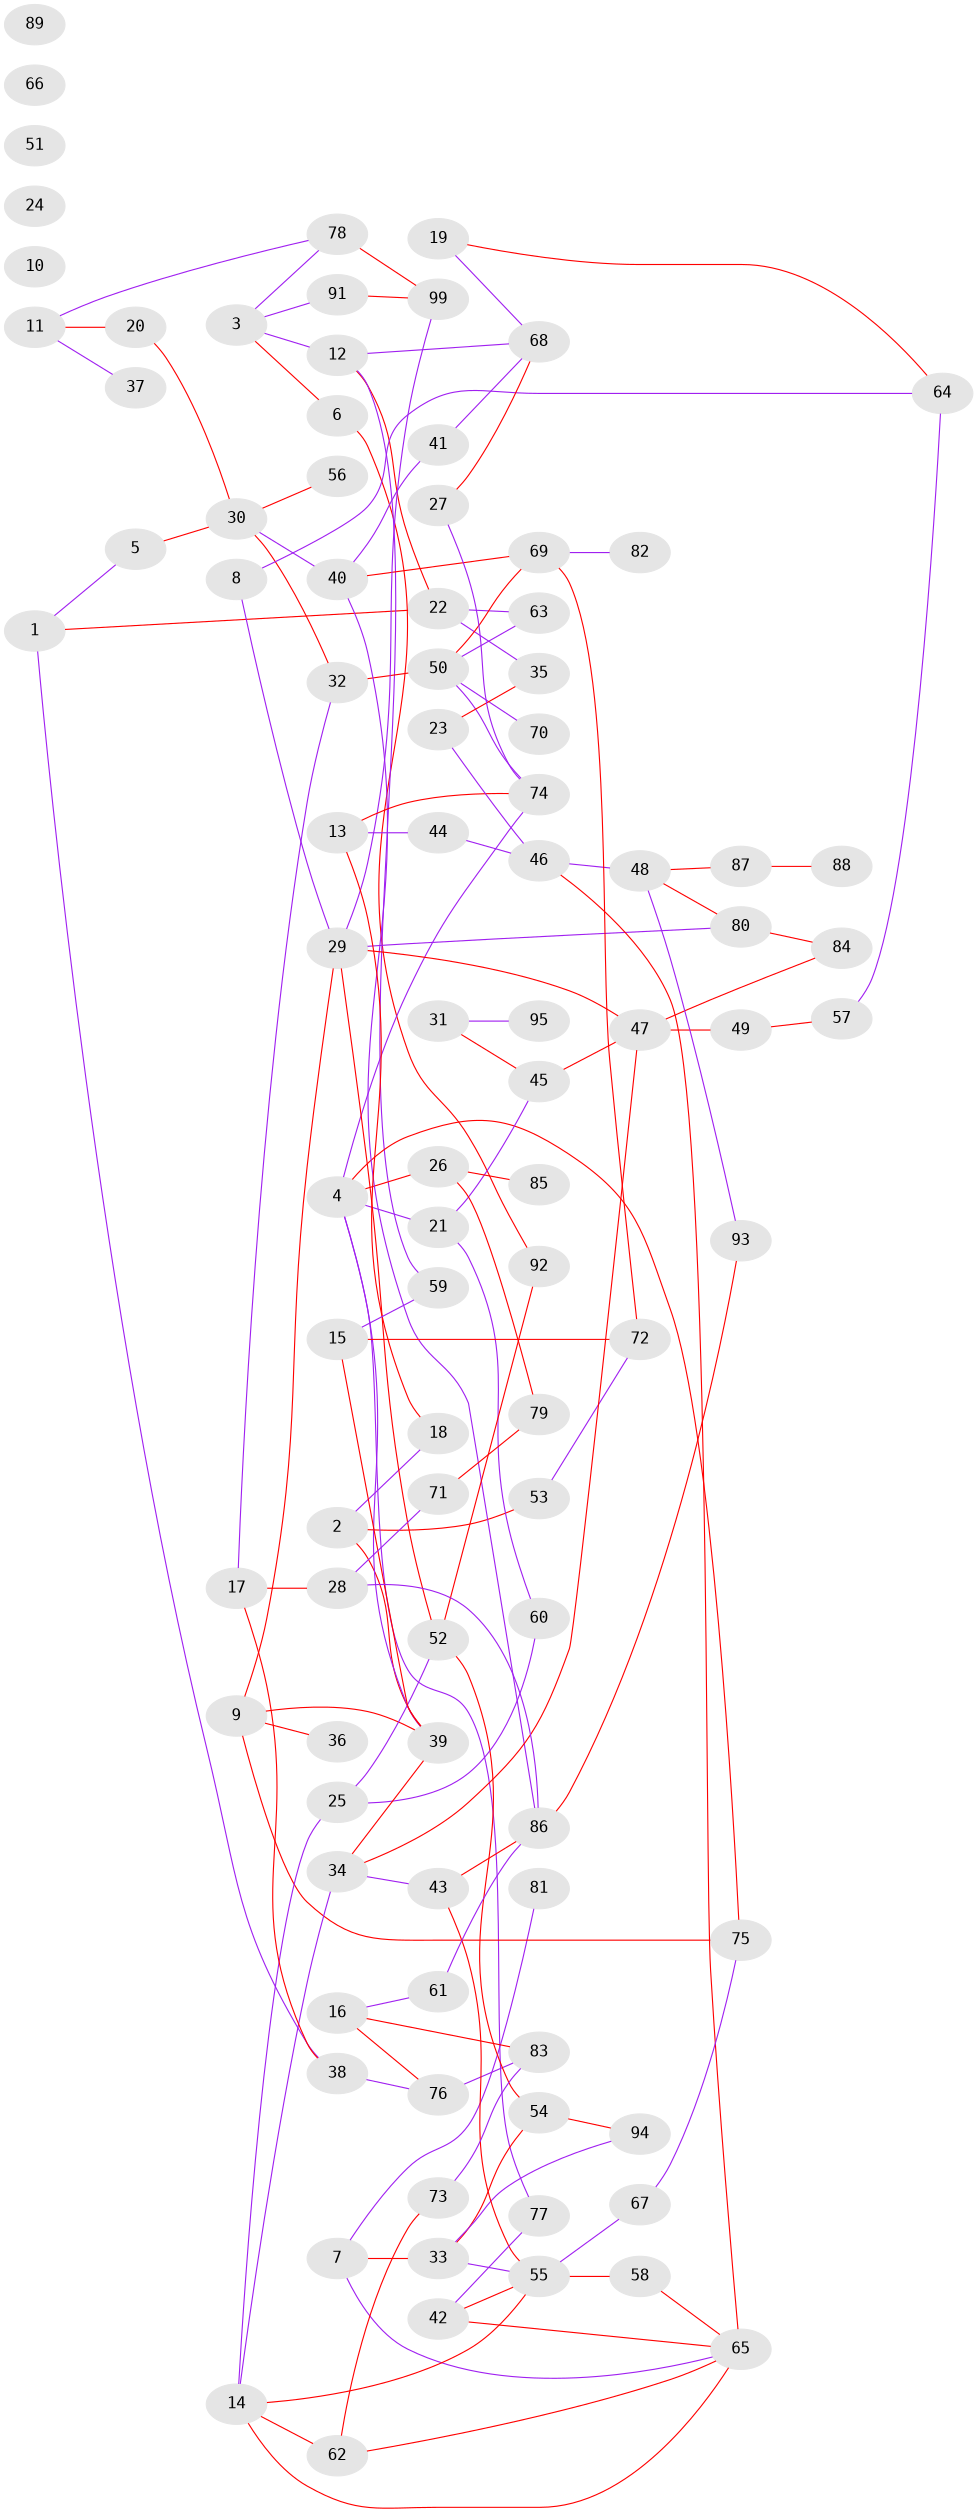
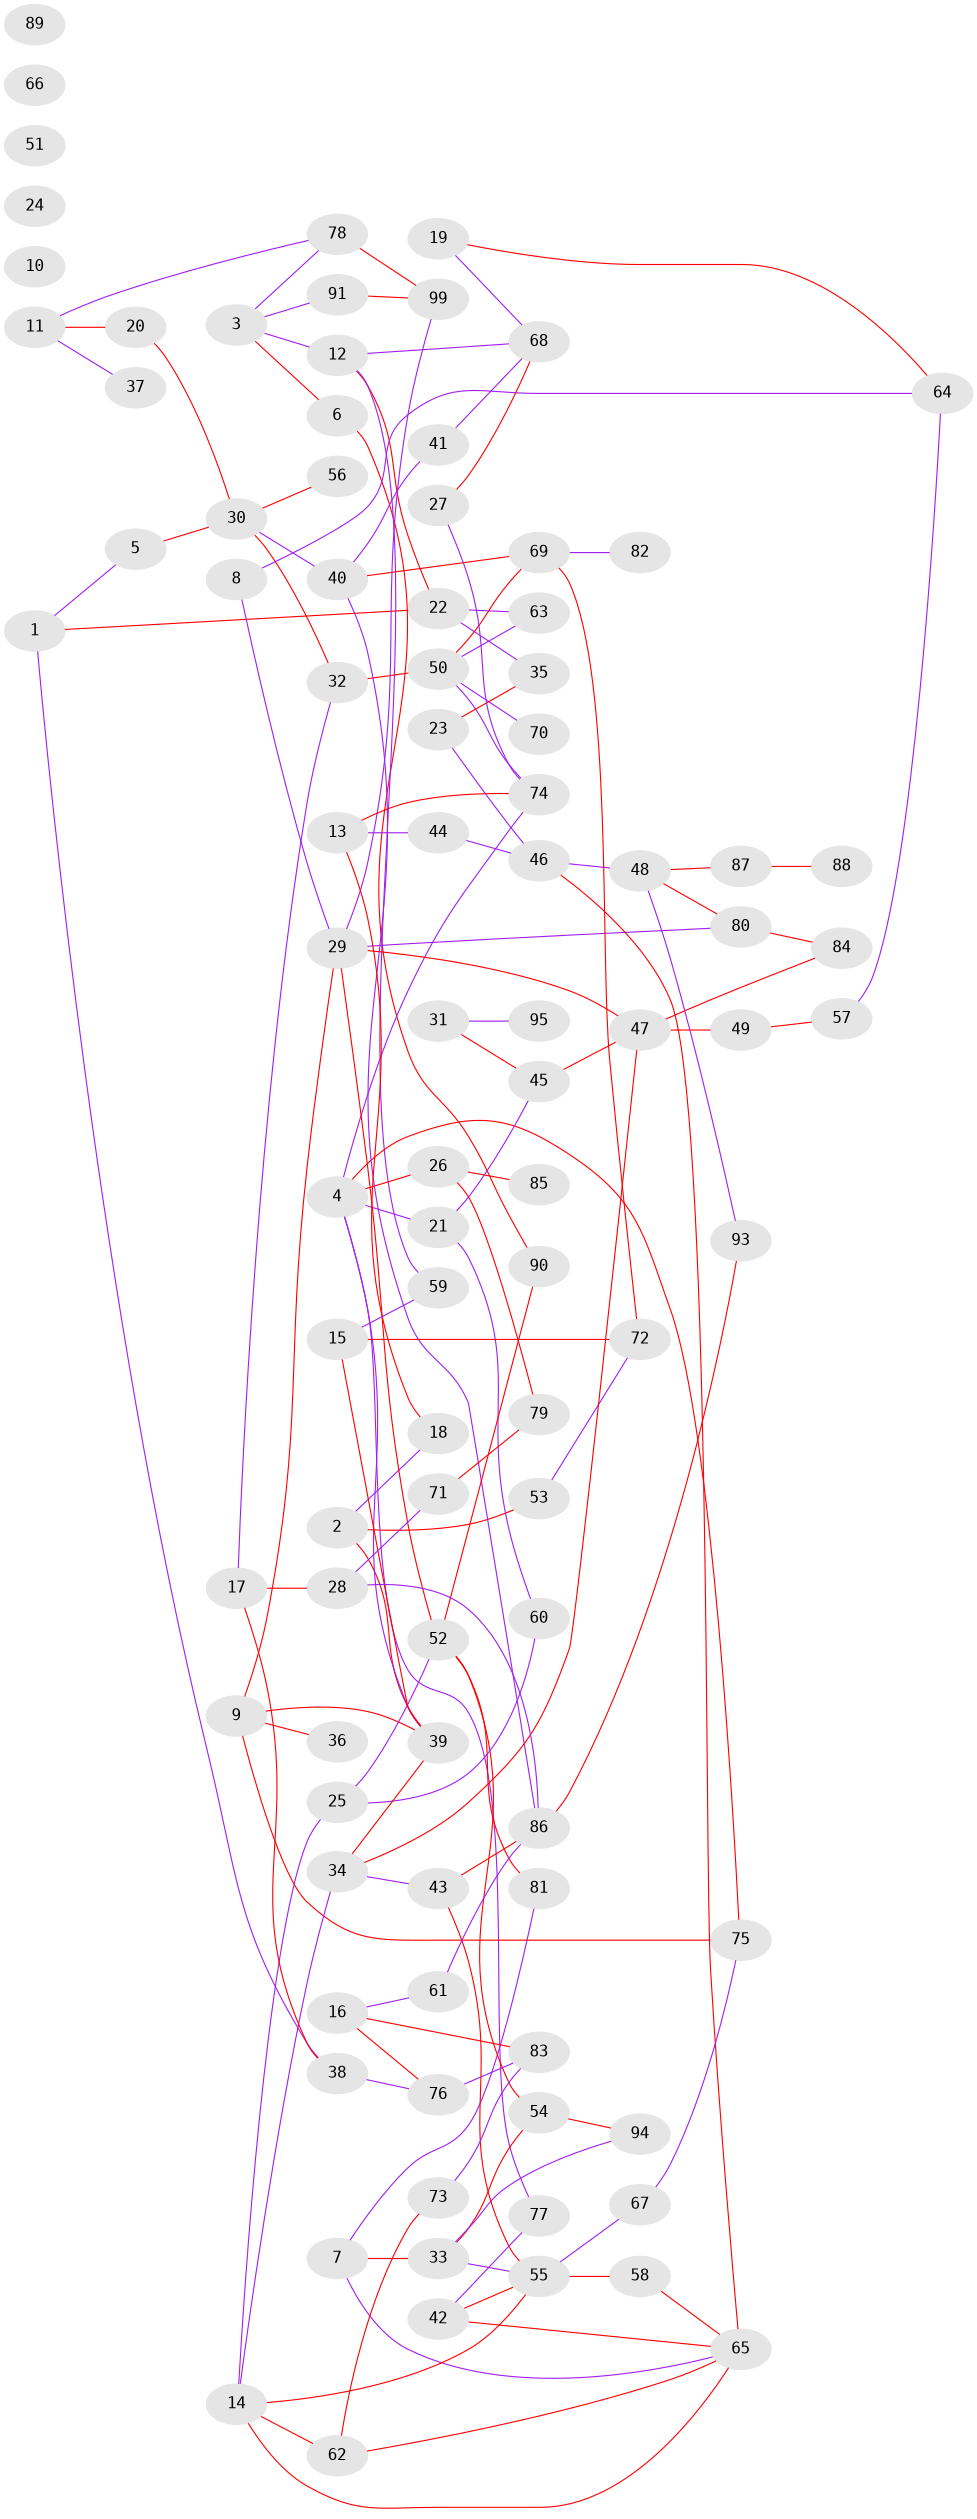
(539, 1267) -> (539, 1267)
none -> (487, 1765)
